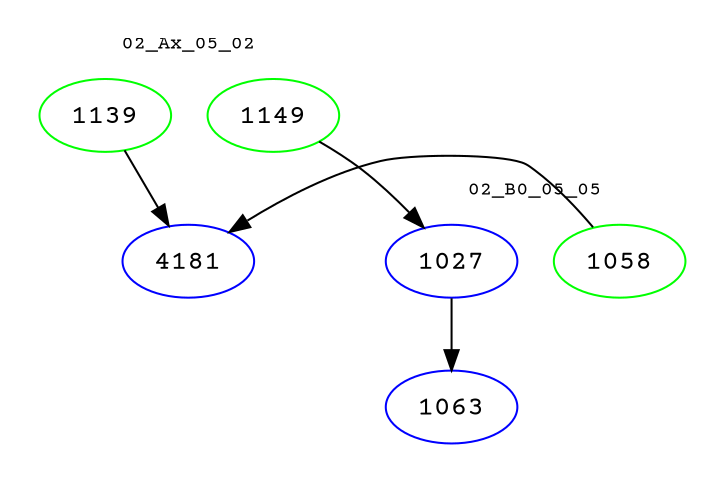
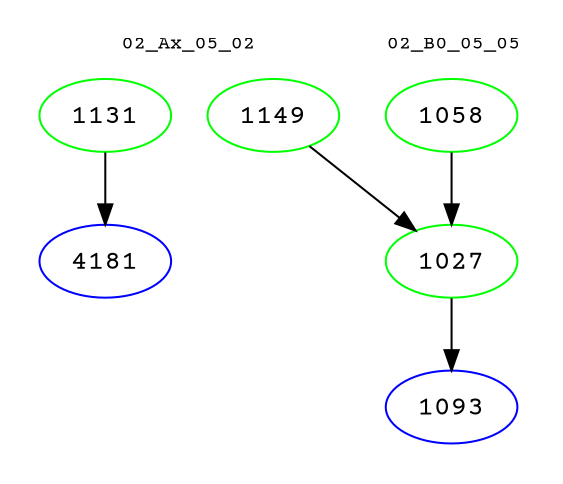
(105, 115) -> (105, 115)
(426, 156) -> (452, 178)
(452, 261) -> (452, 261)
(452, 407) -> (452, 407)
